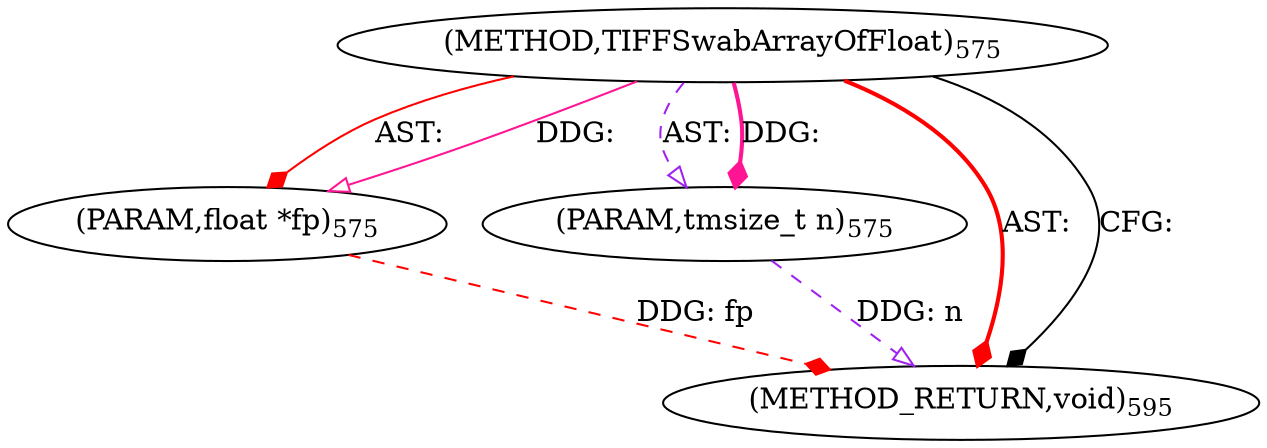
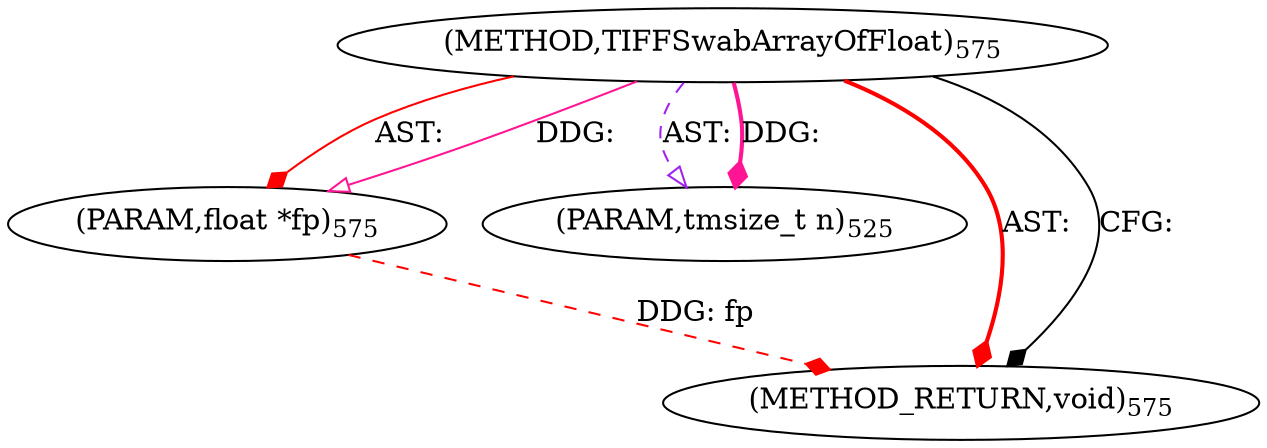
(871, 221) -> (871, 221)
(834, 307) -> none
(1150, 400) -> (1150, 400)
